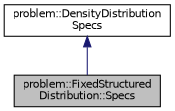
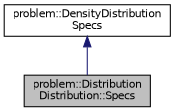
(87, 91) -> (87, 91)
